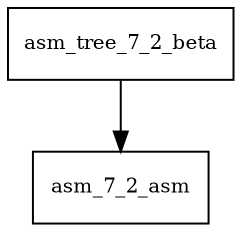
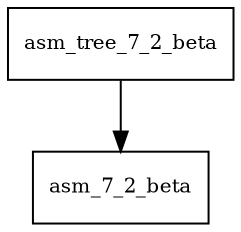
(121, 188) -> (121, 188)
